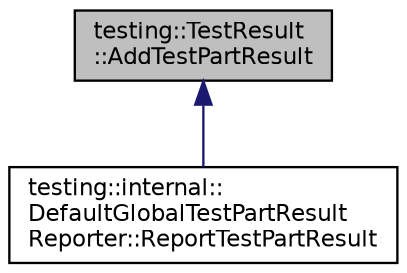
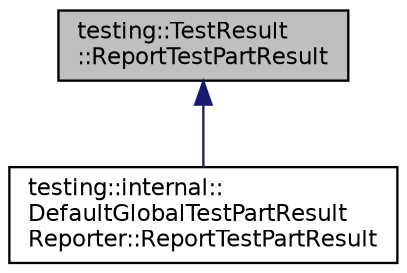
(203, 46) -> (203, 46)
